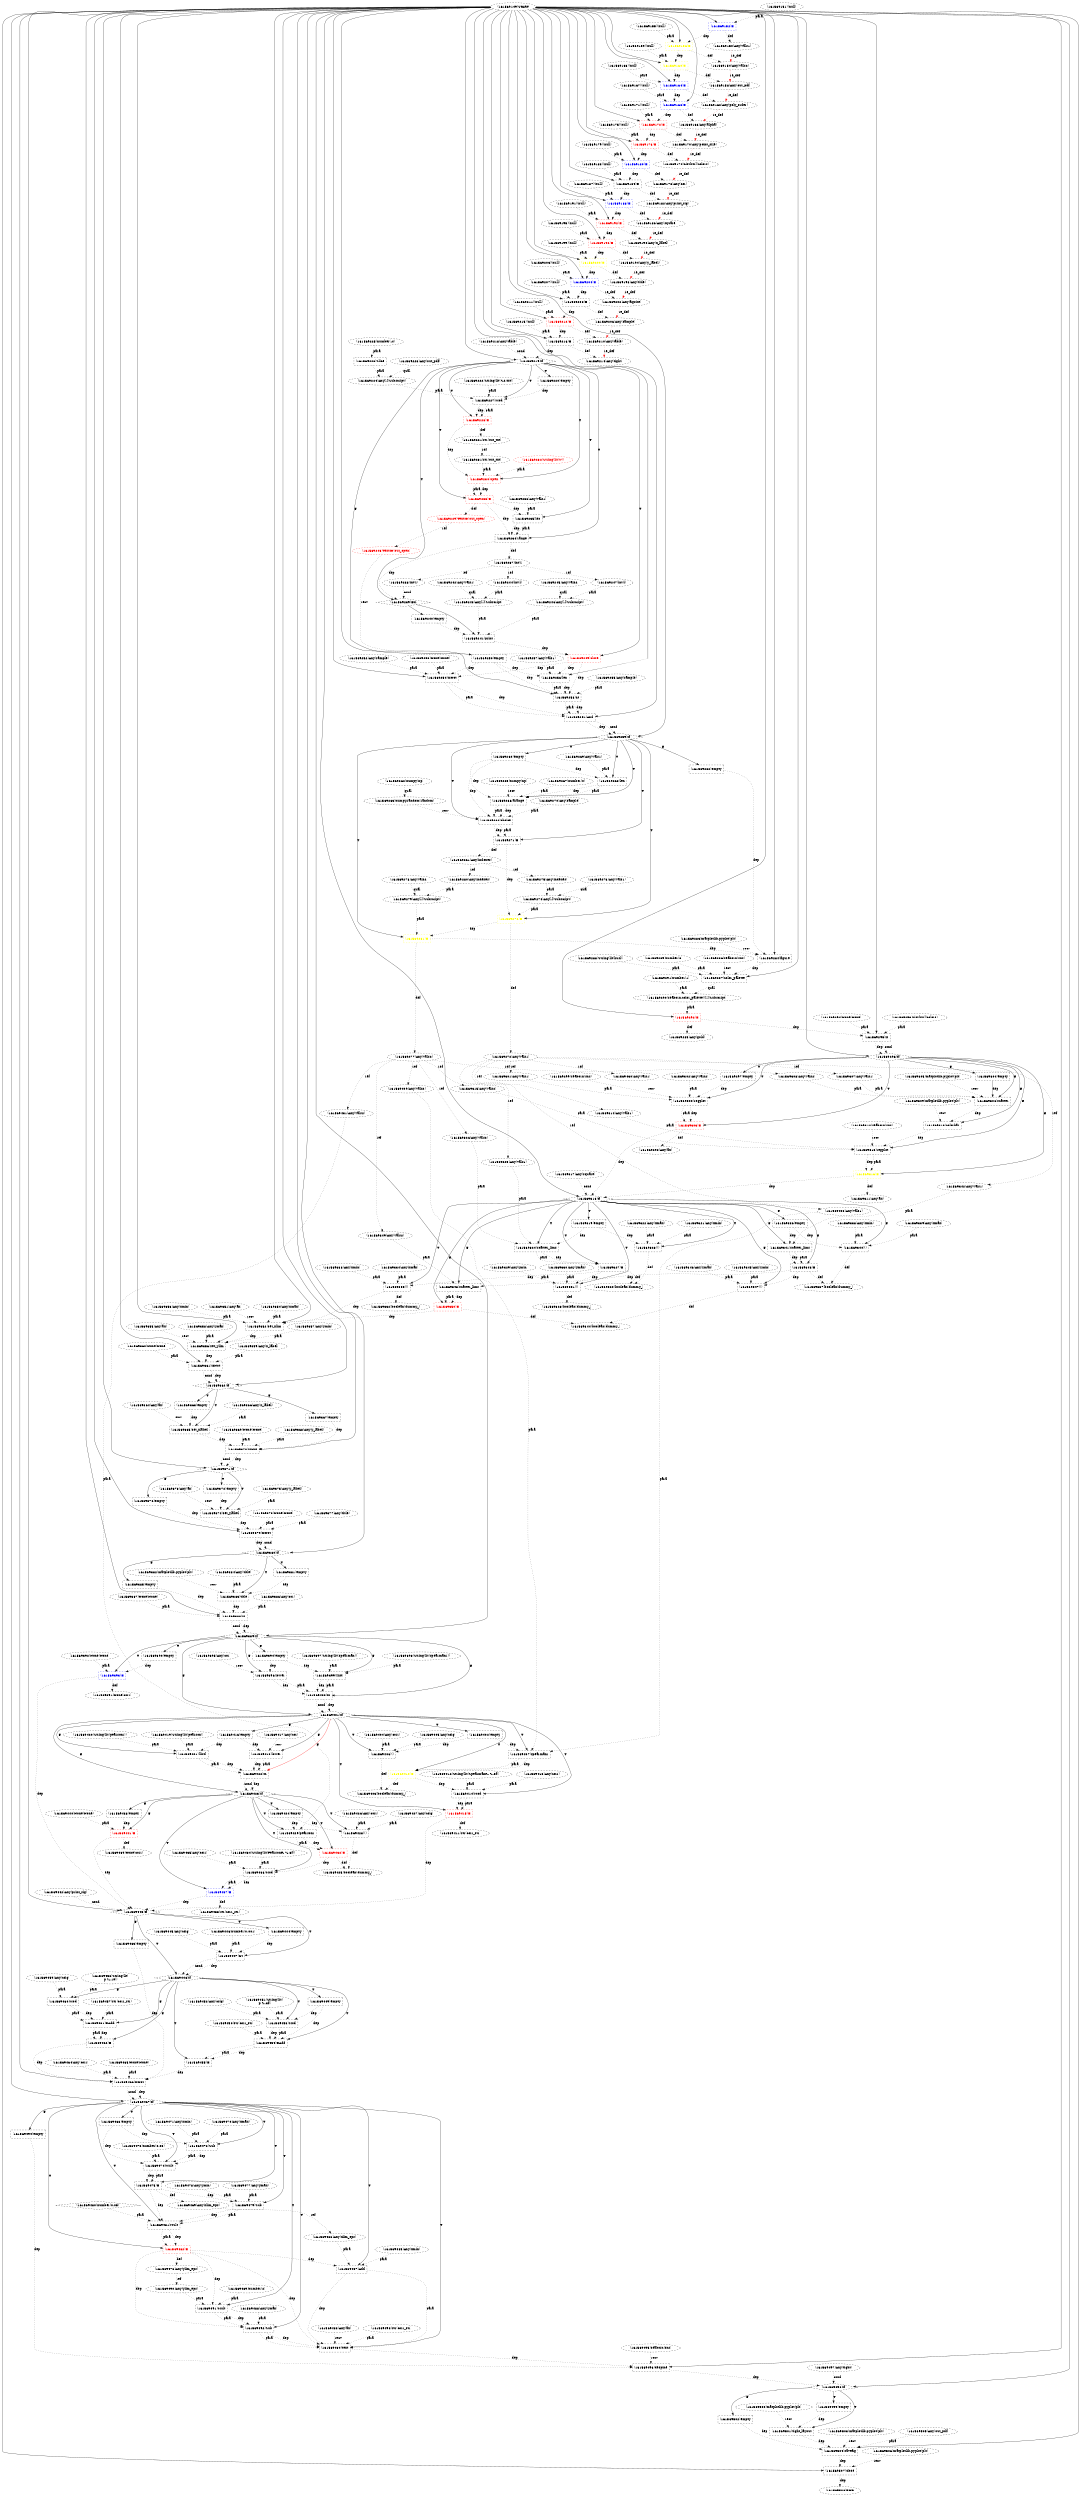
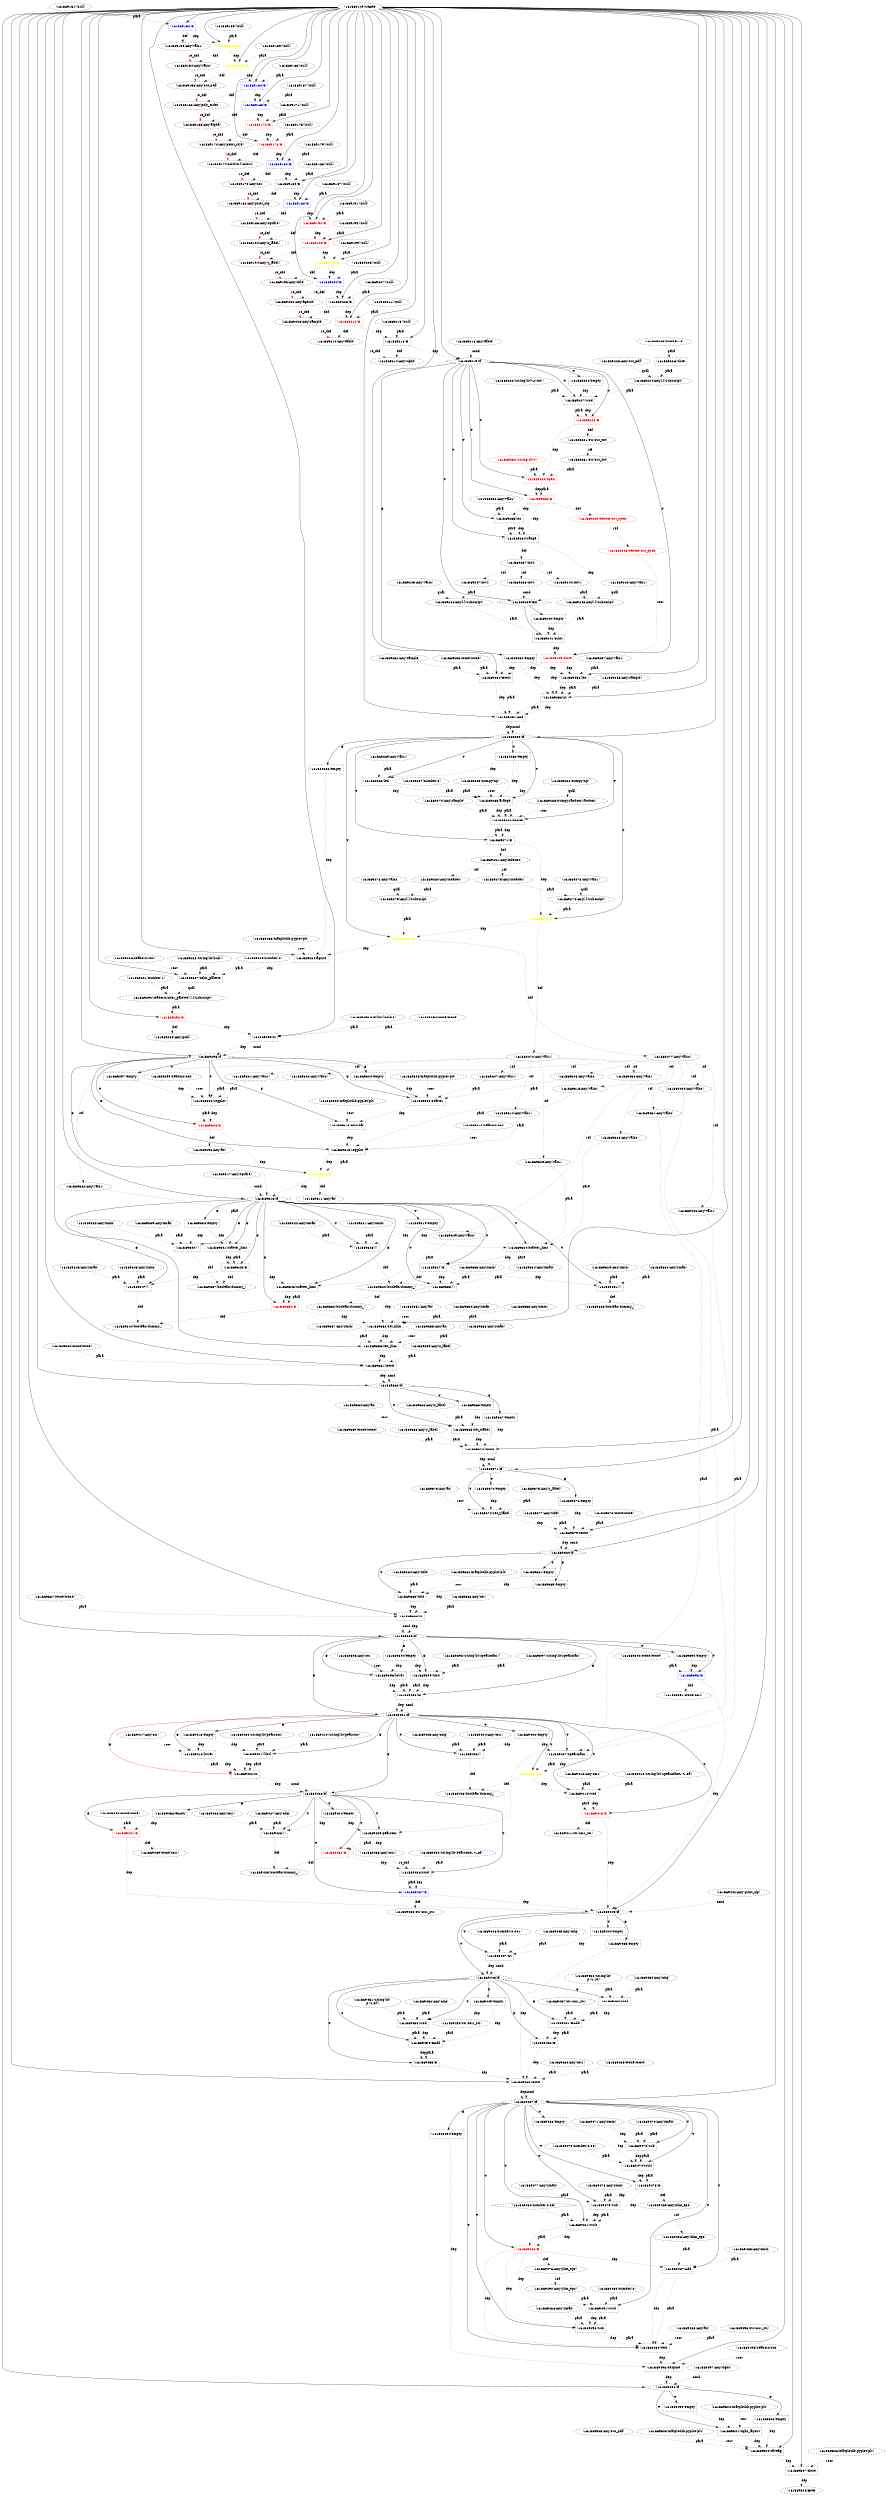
none -> (490, 1069)
(235, 1667) -> (371, 1665)
(263, 1853) -> (452, 1853)
(232, 1863) -> (404, 1863)
